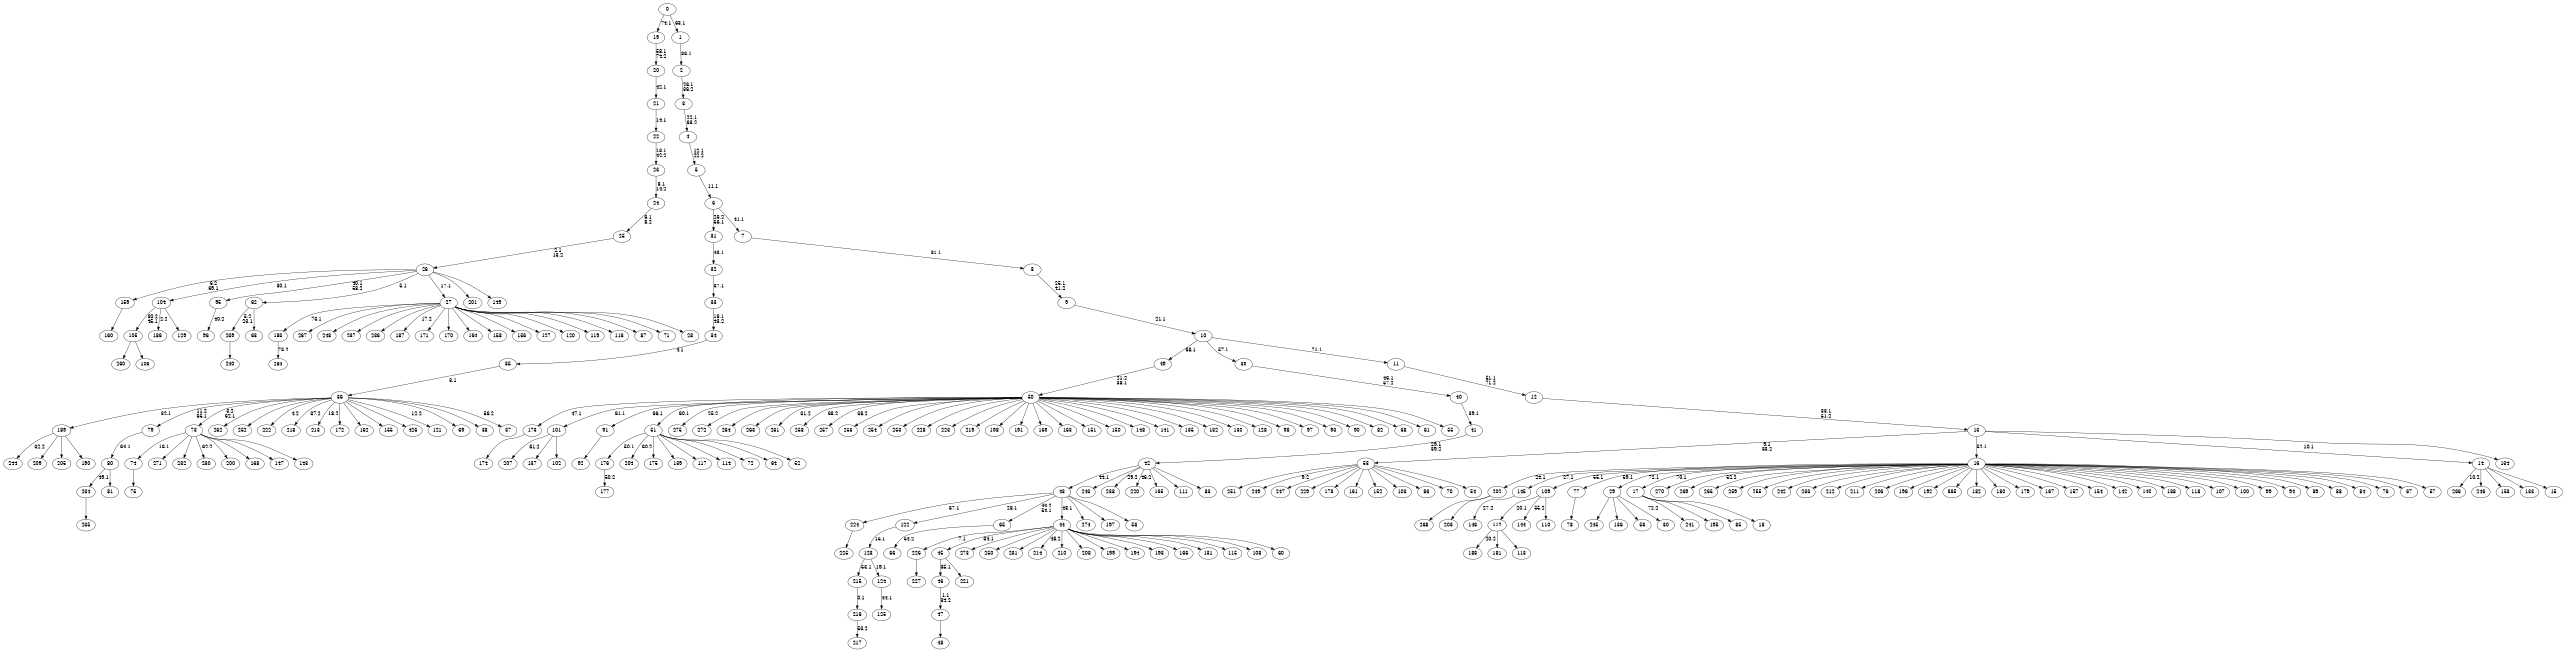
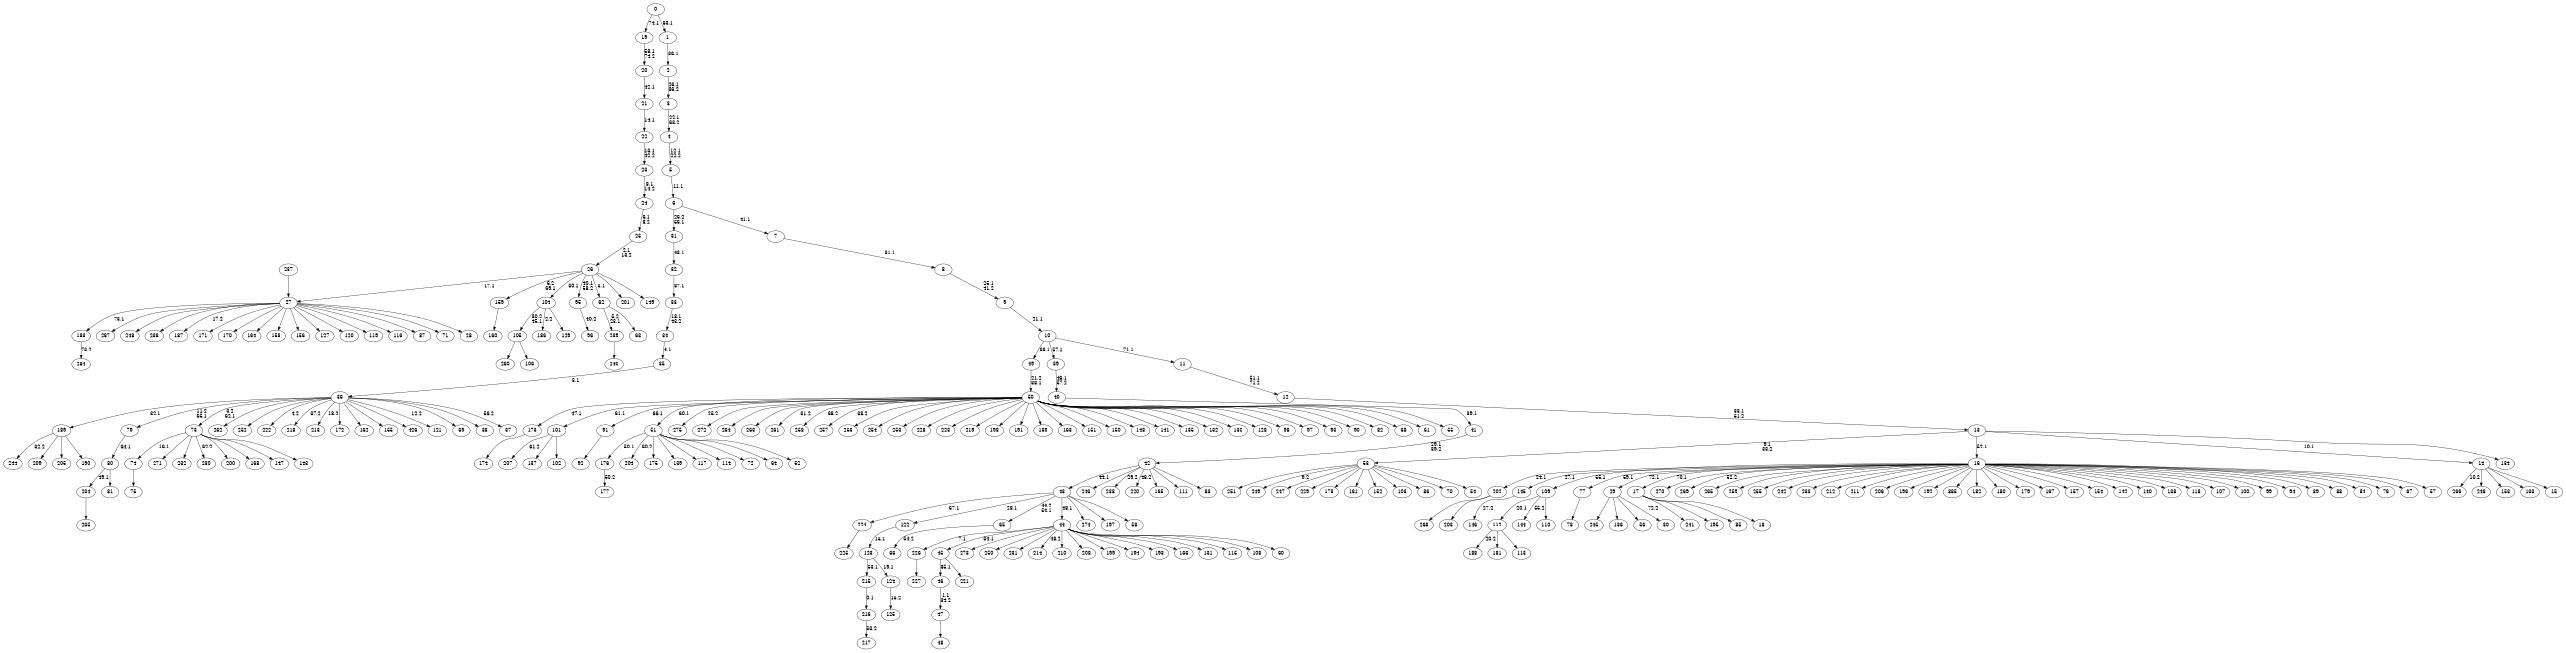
(398, 312) -> (288, 285)
(887, 598) -> (896, 598)
